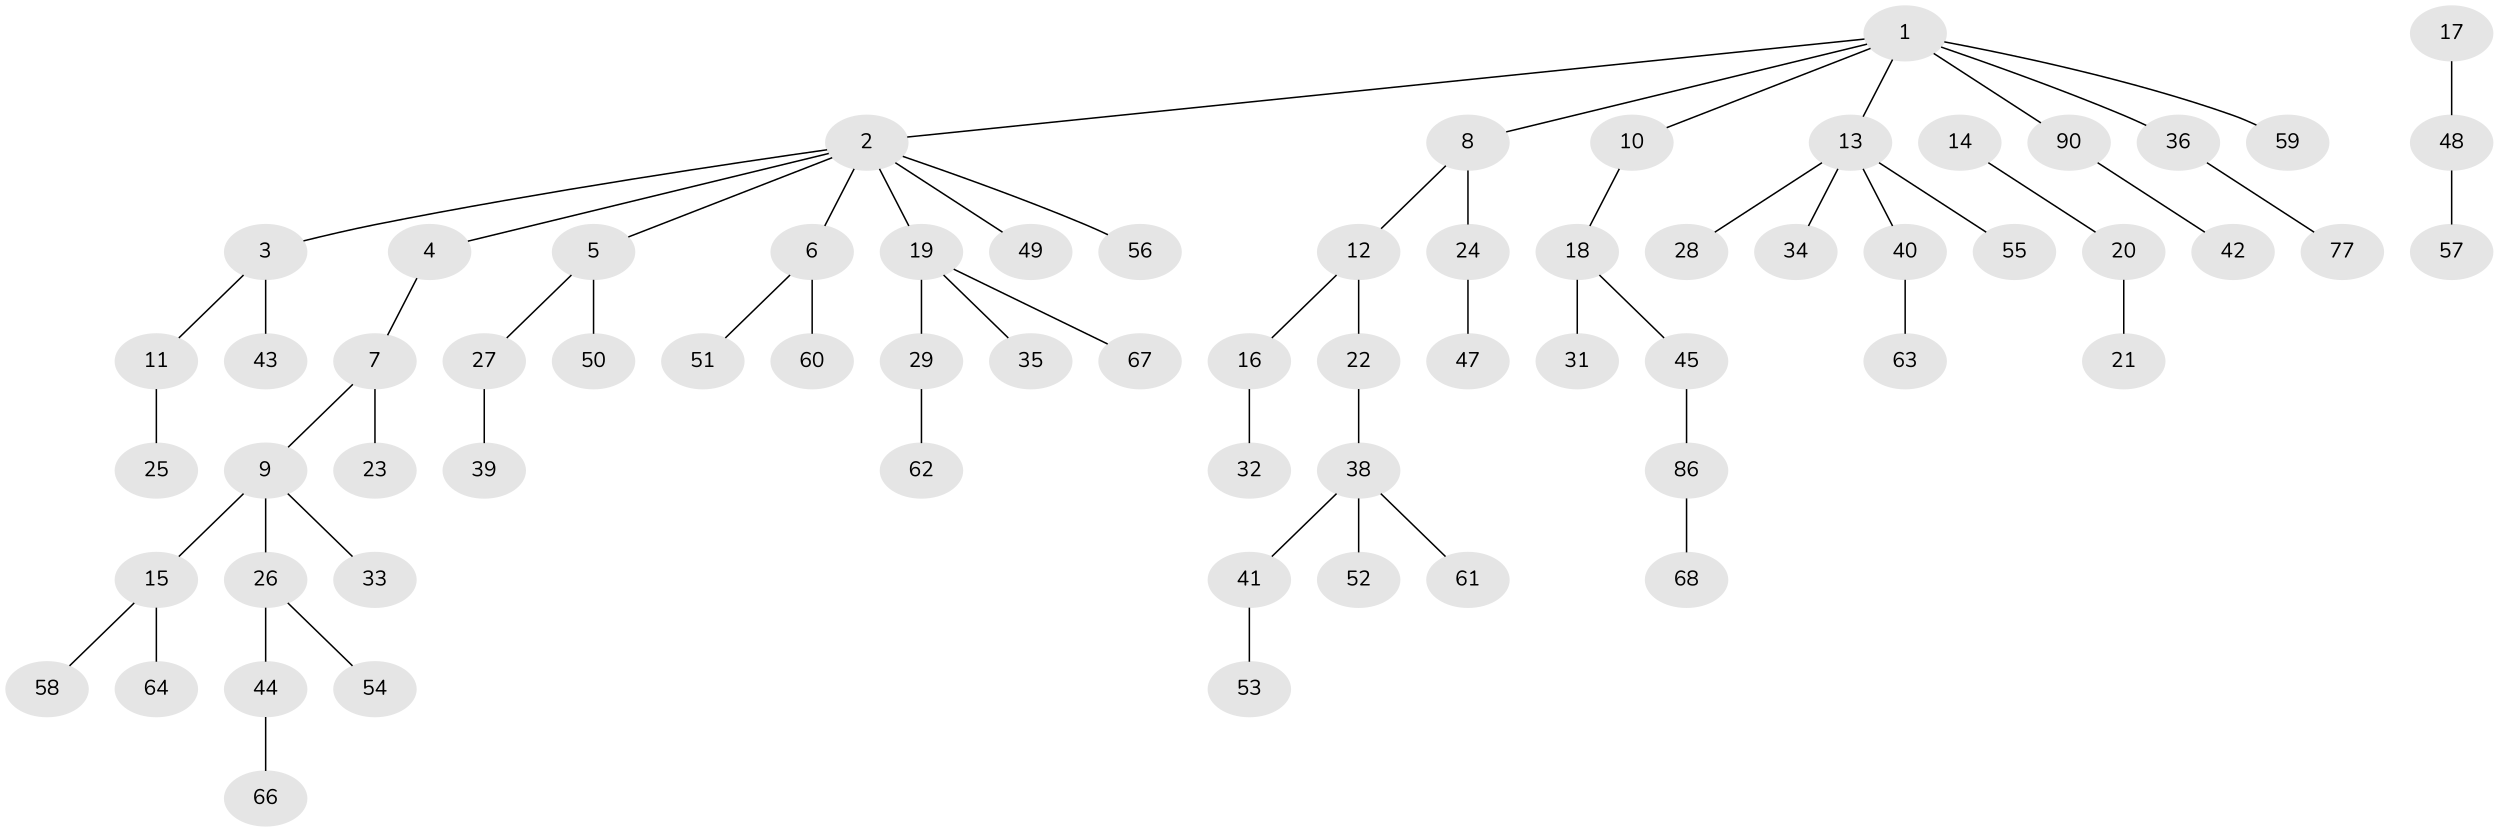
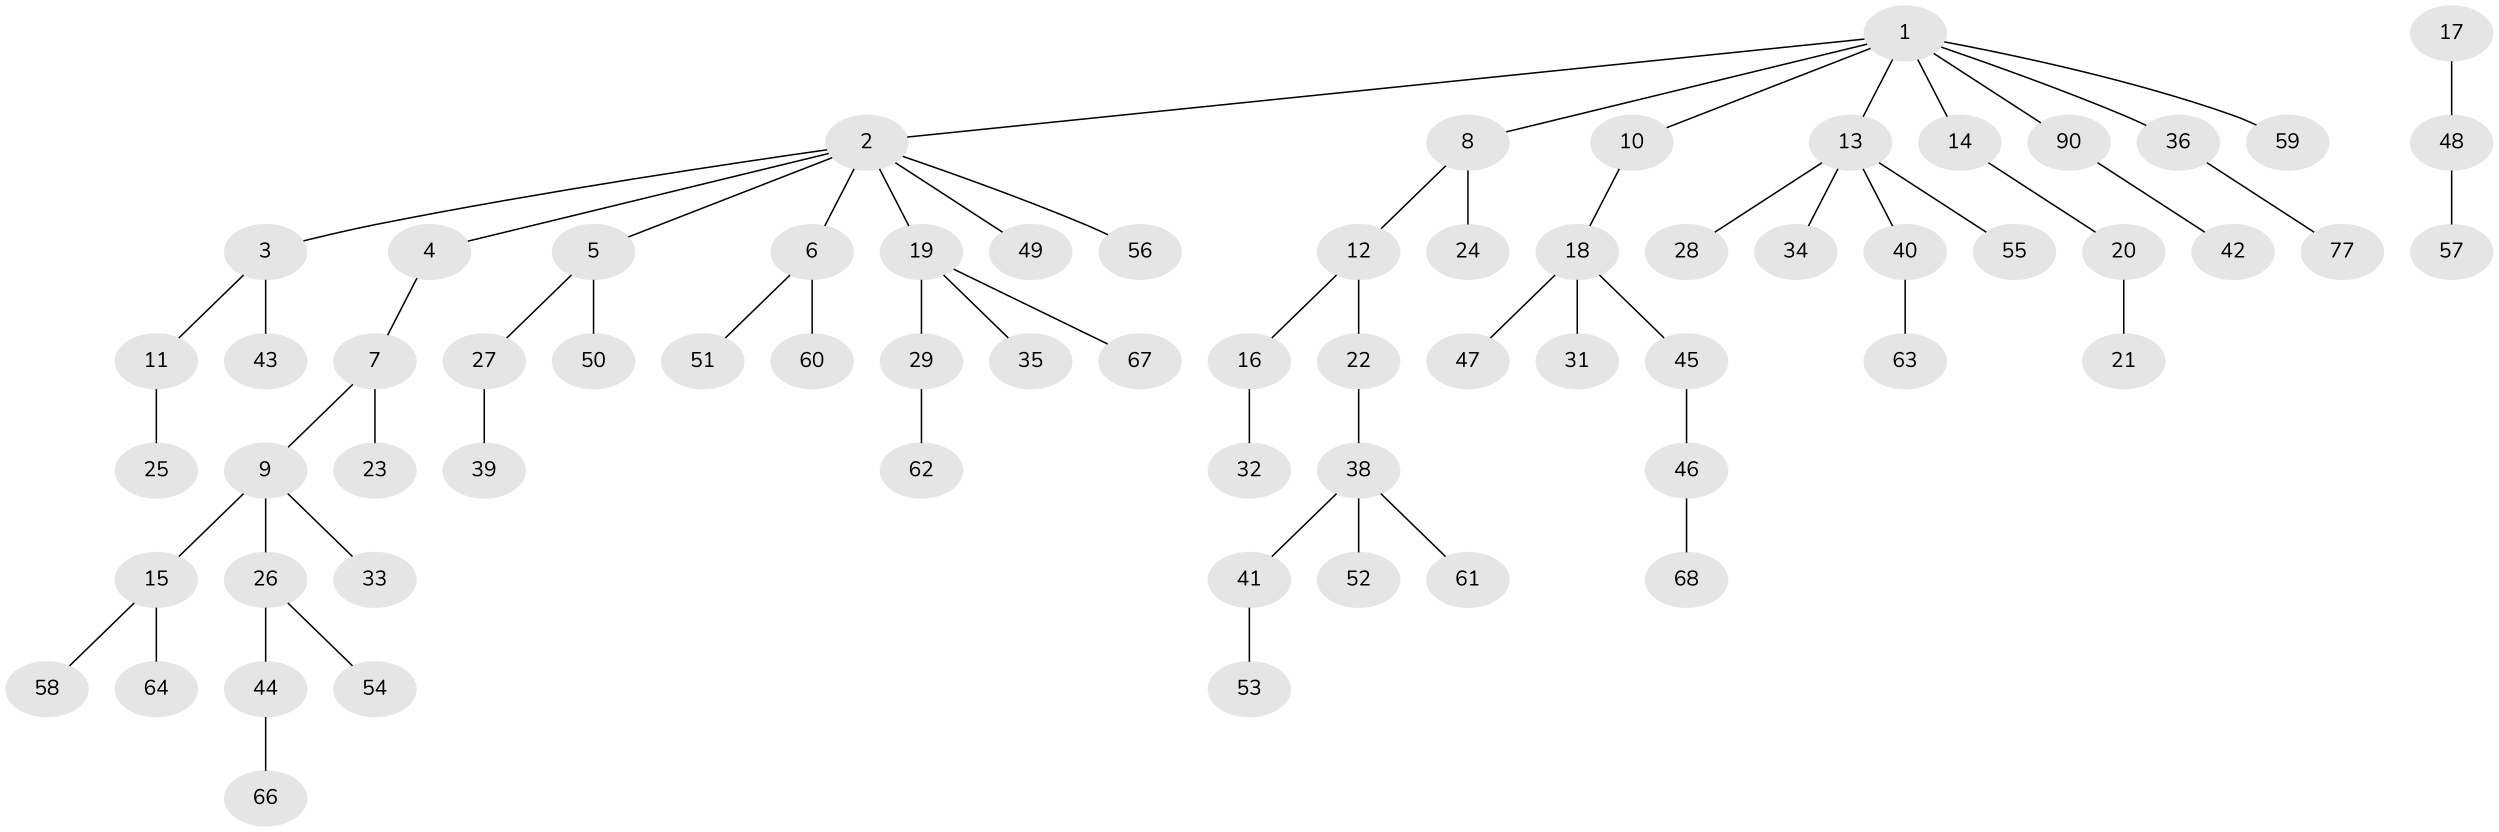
none -> (1933, 88)
(1468, 307) -> (1523, 306)
(1687, 471) -> (1687, 471)
